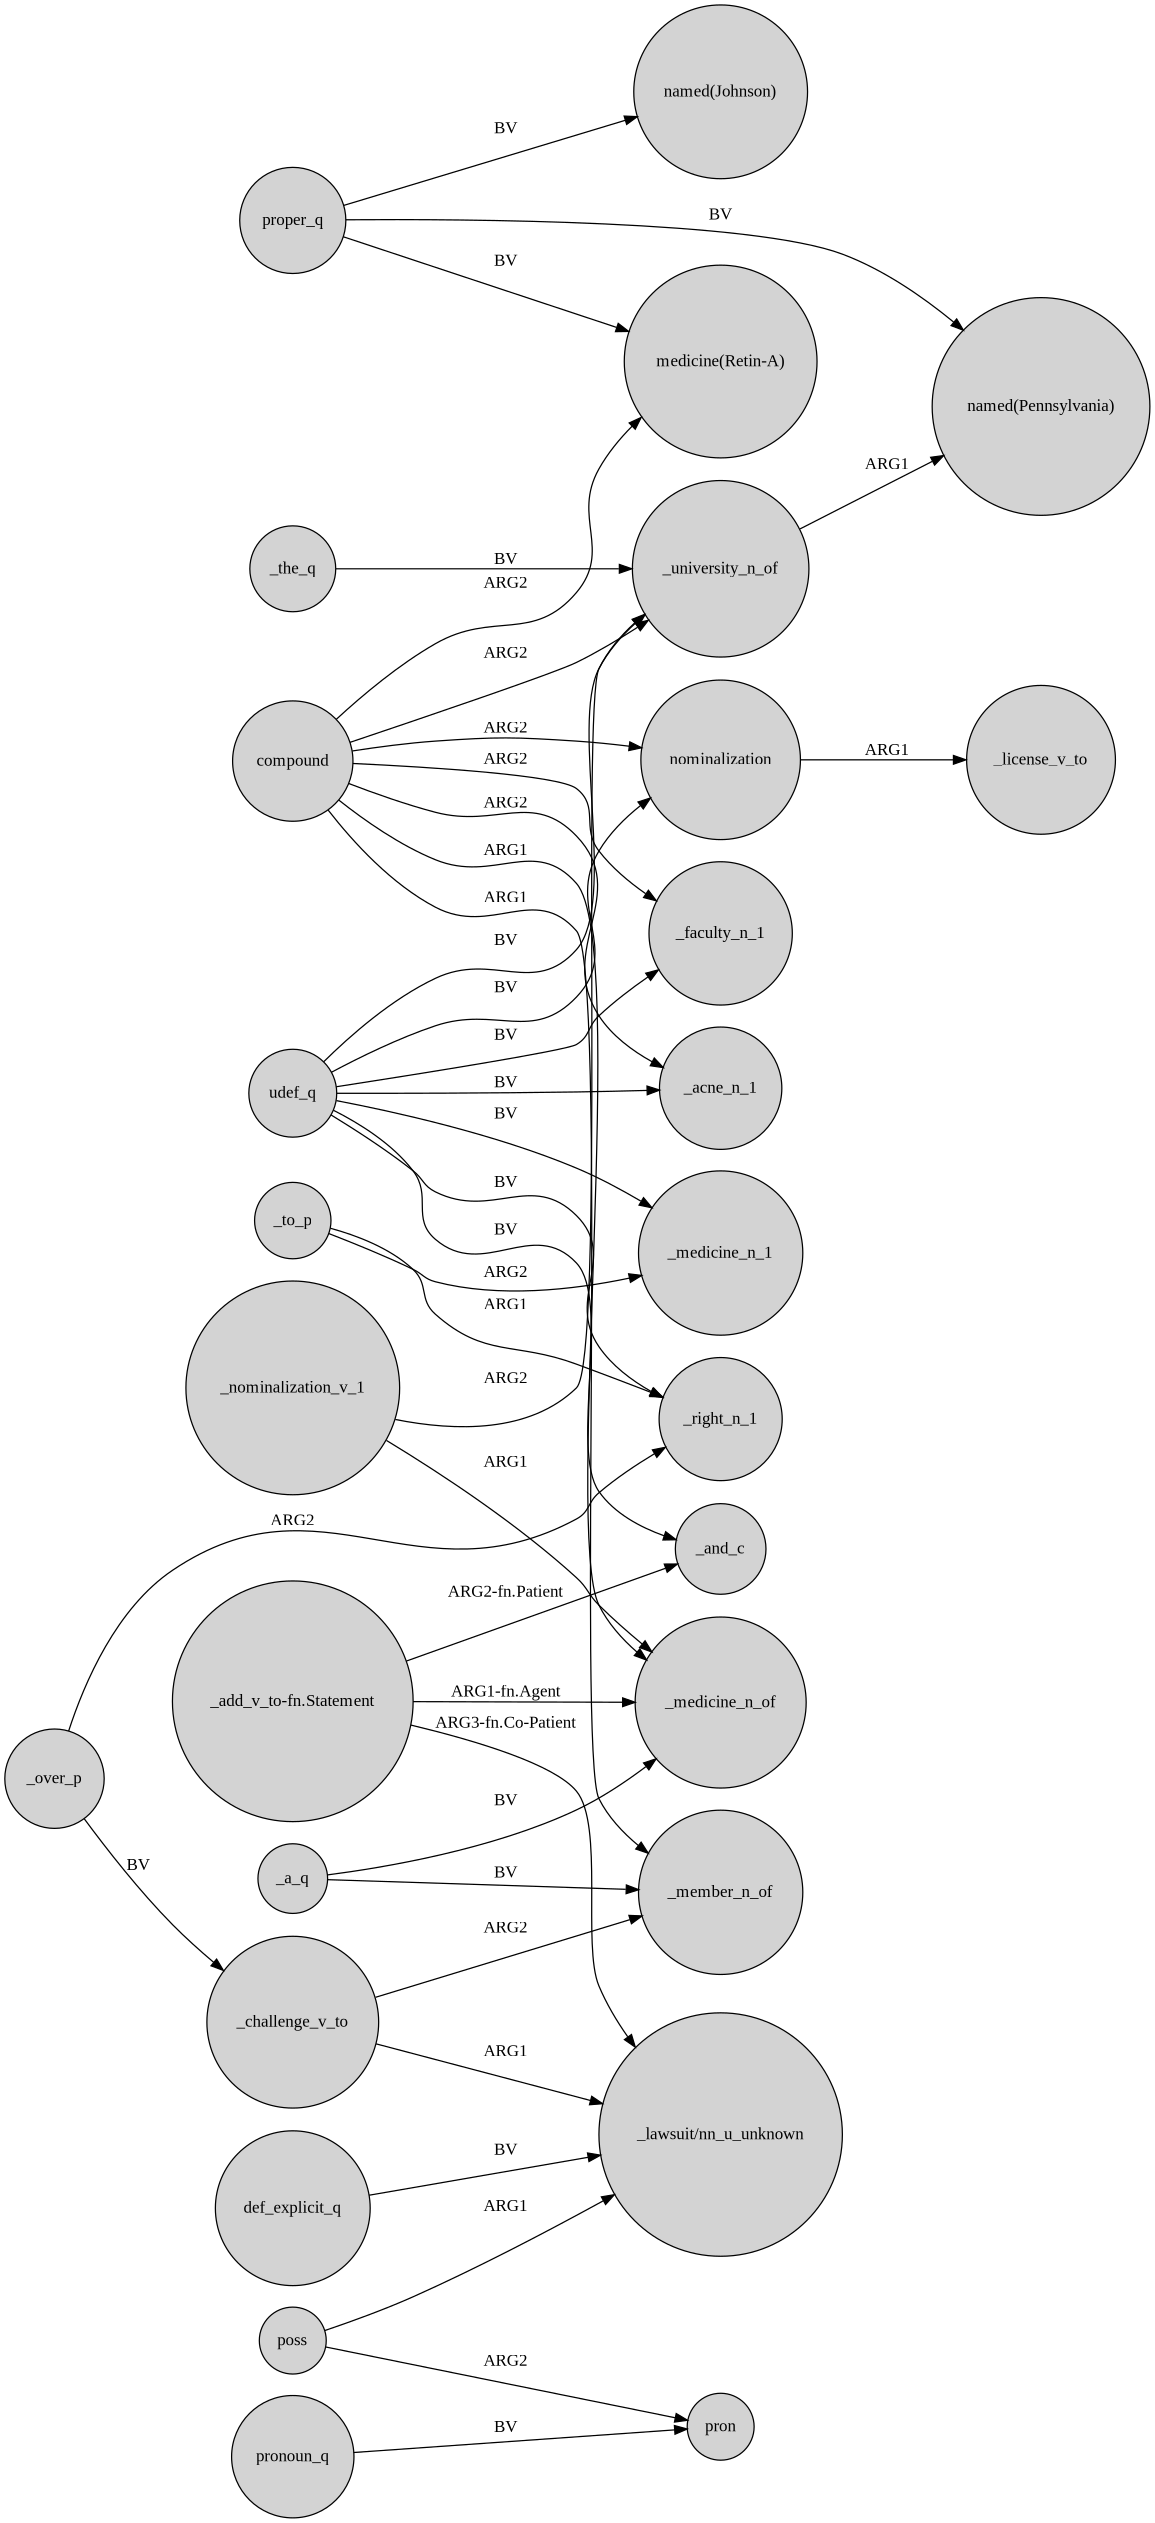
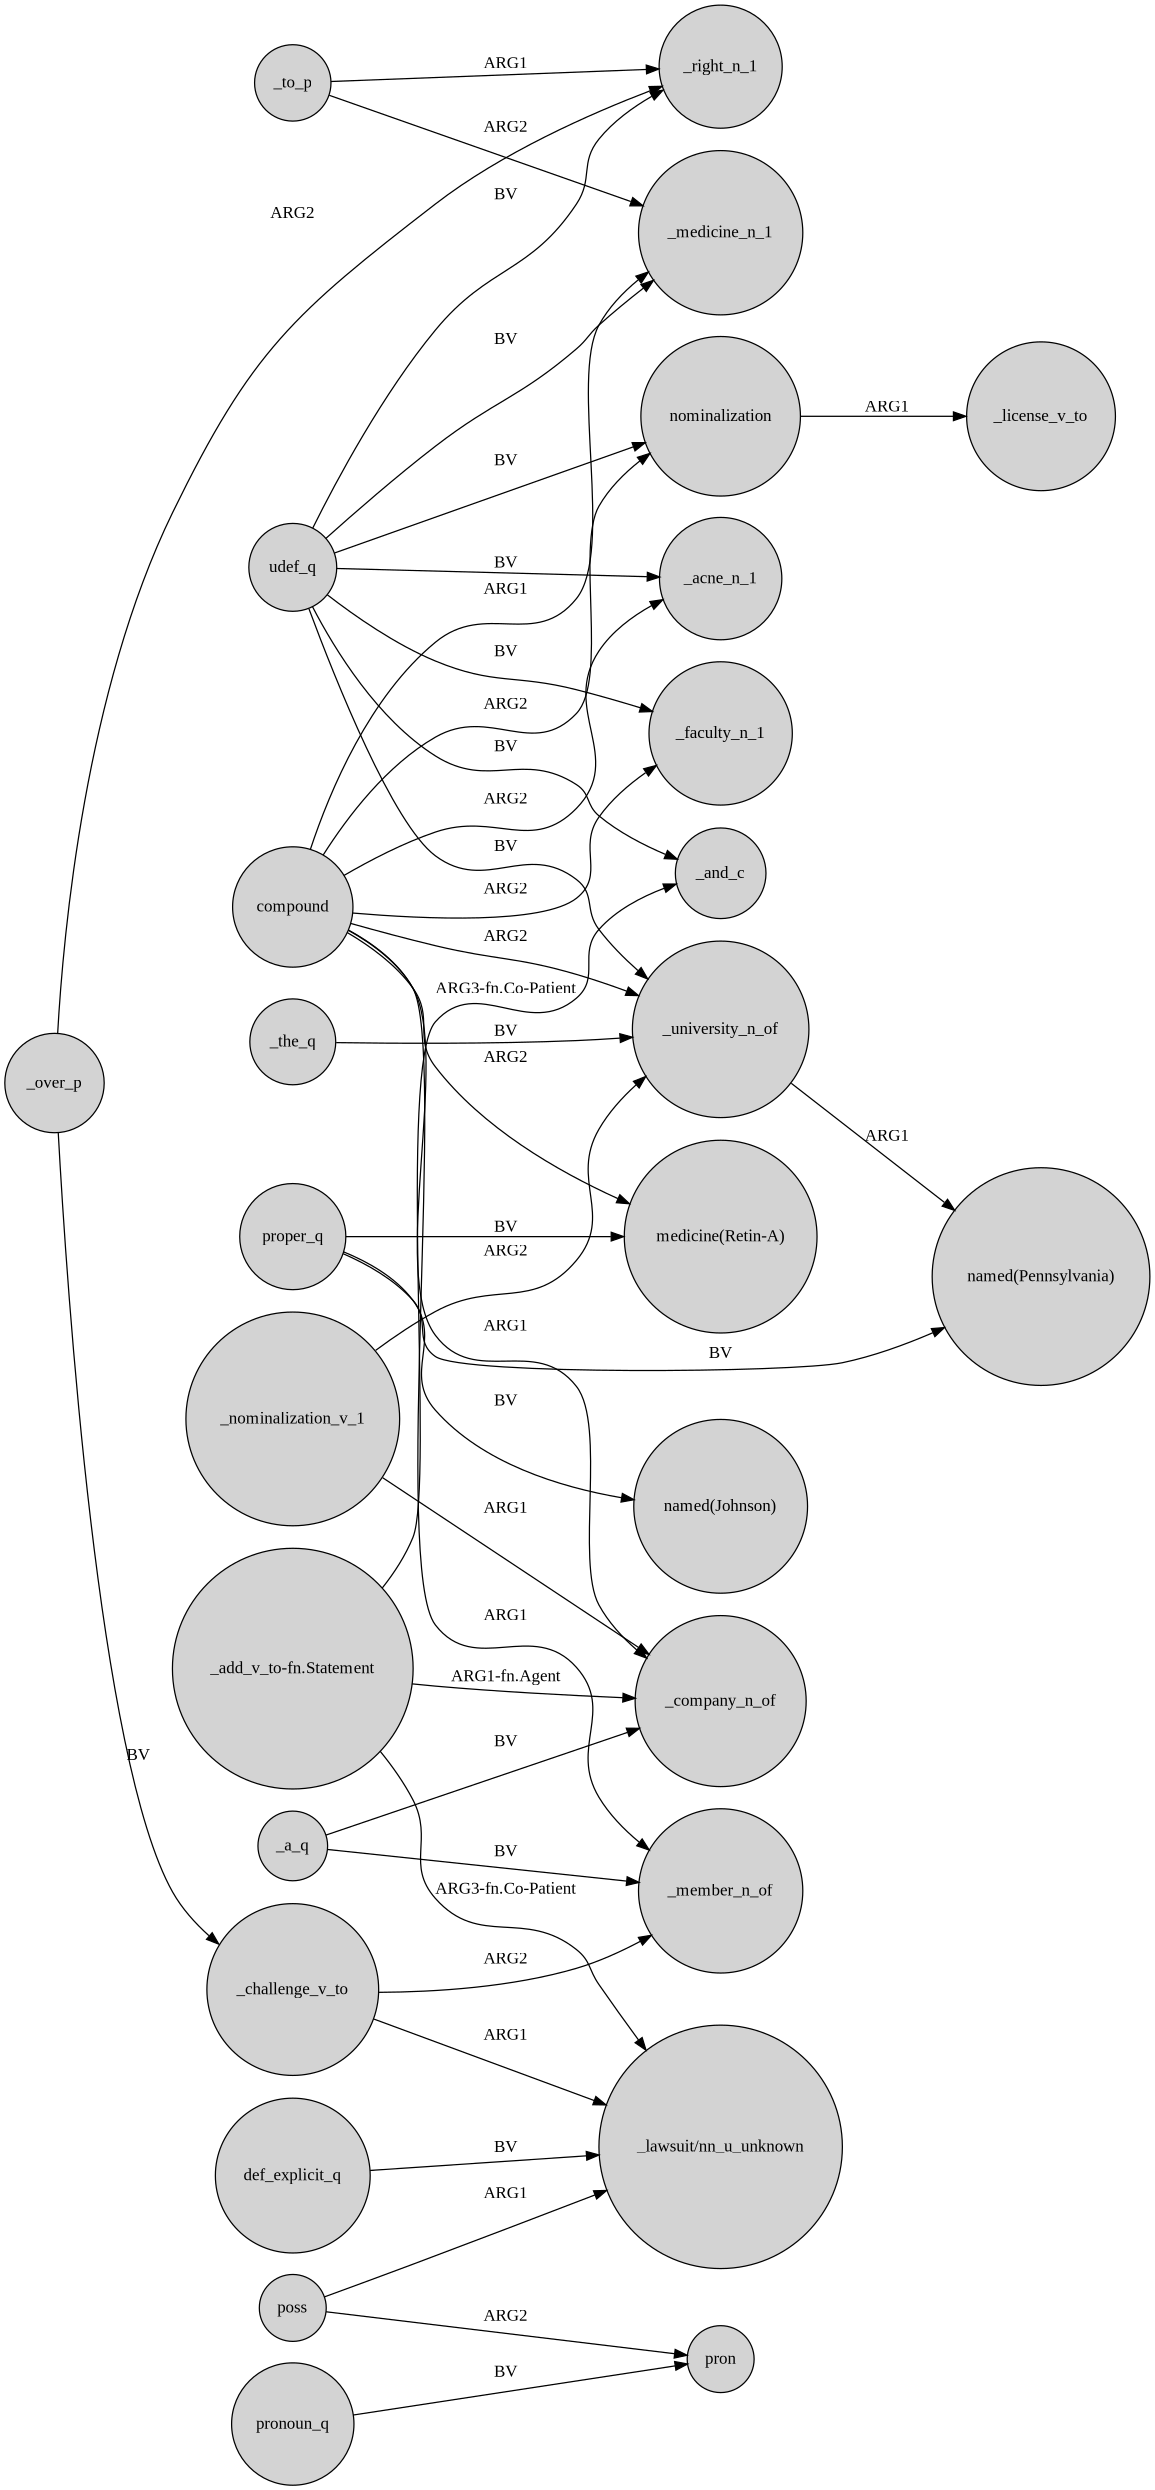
none -> (553, 617)
(506, 1592) -> (506, 989)
(721, 1703) -> (721, 1701)
